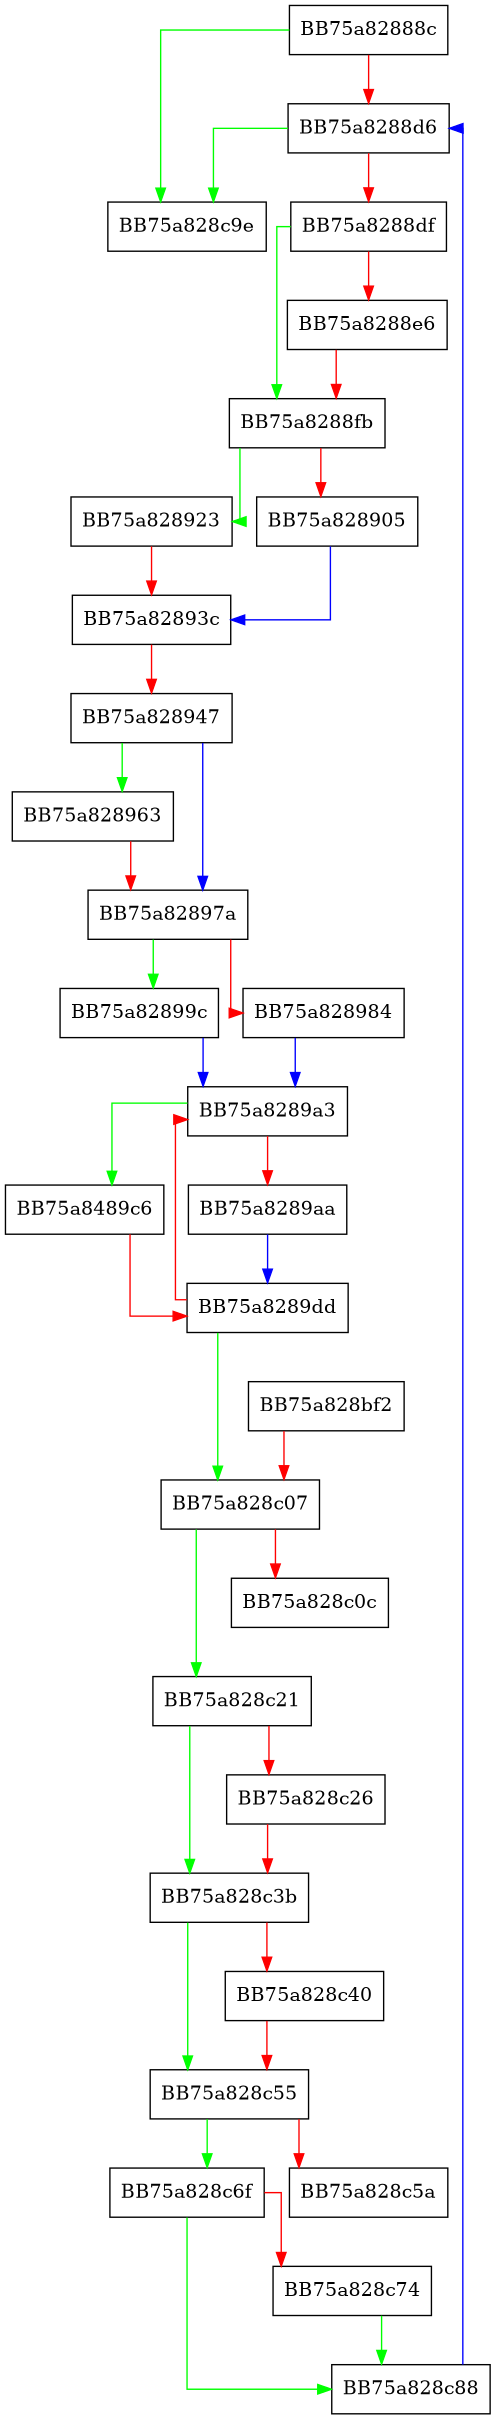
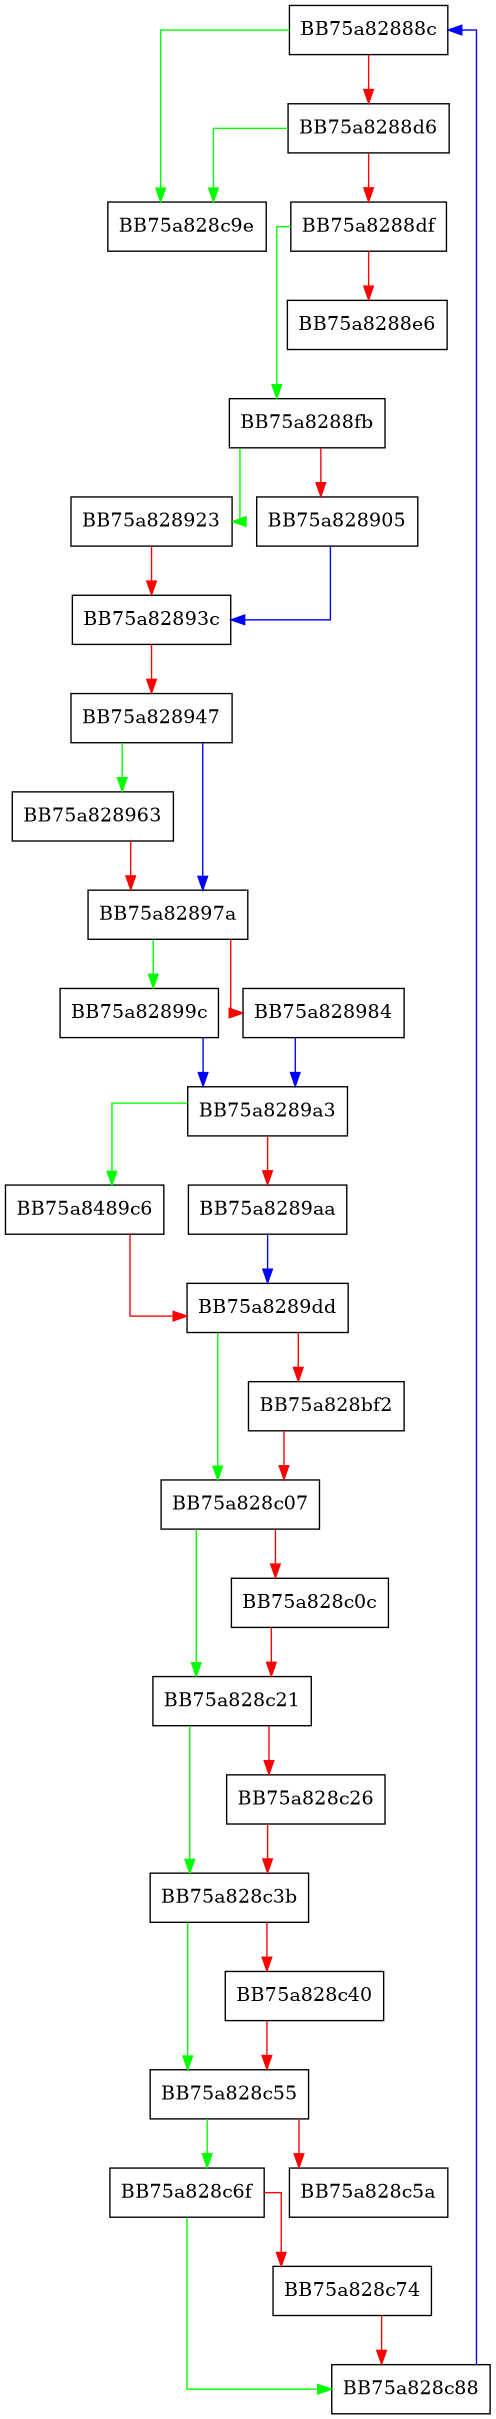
(336, 367) -> none
(175, 1215) -> (298, 1350)
(463, 1246) -> (476, 1190)
none -> (271, 1645)
(382, 2333) -> (382, 2333)
